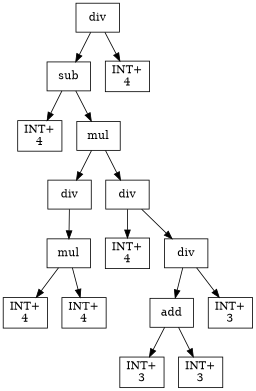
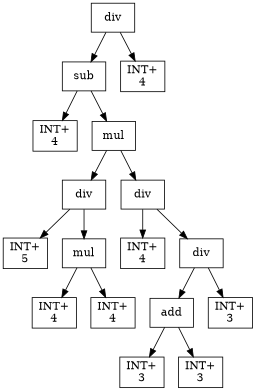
none -> (25, 253)
